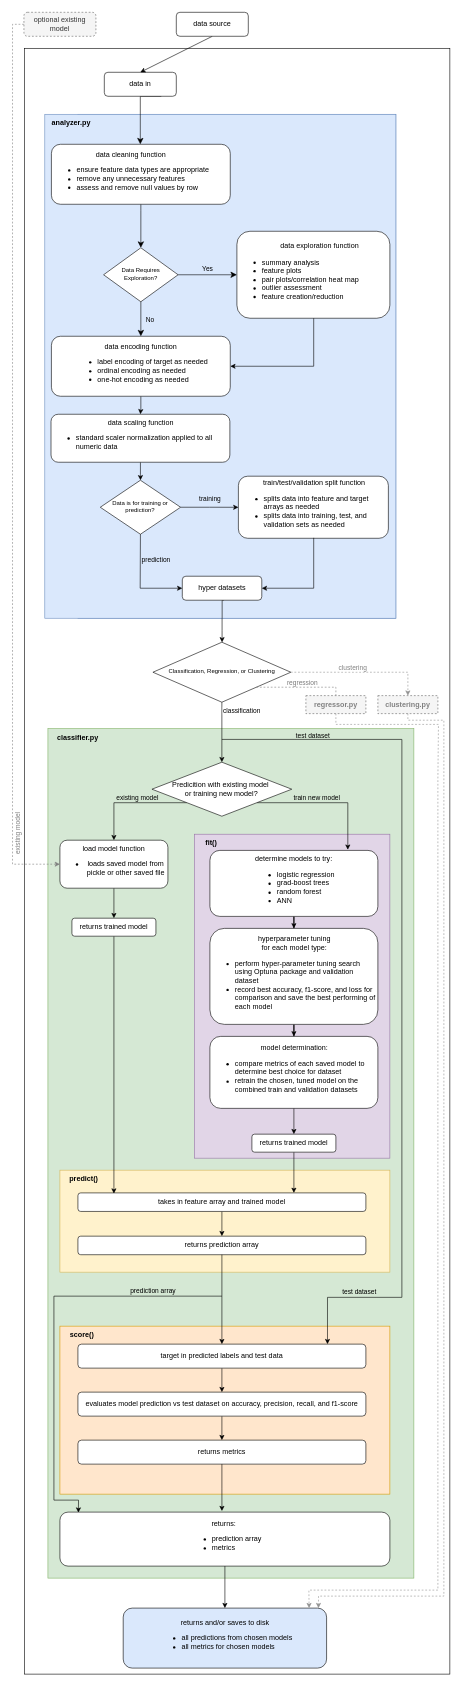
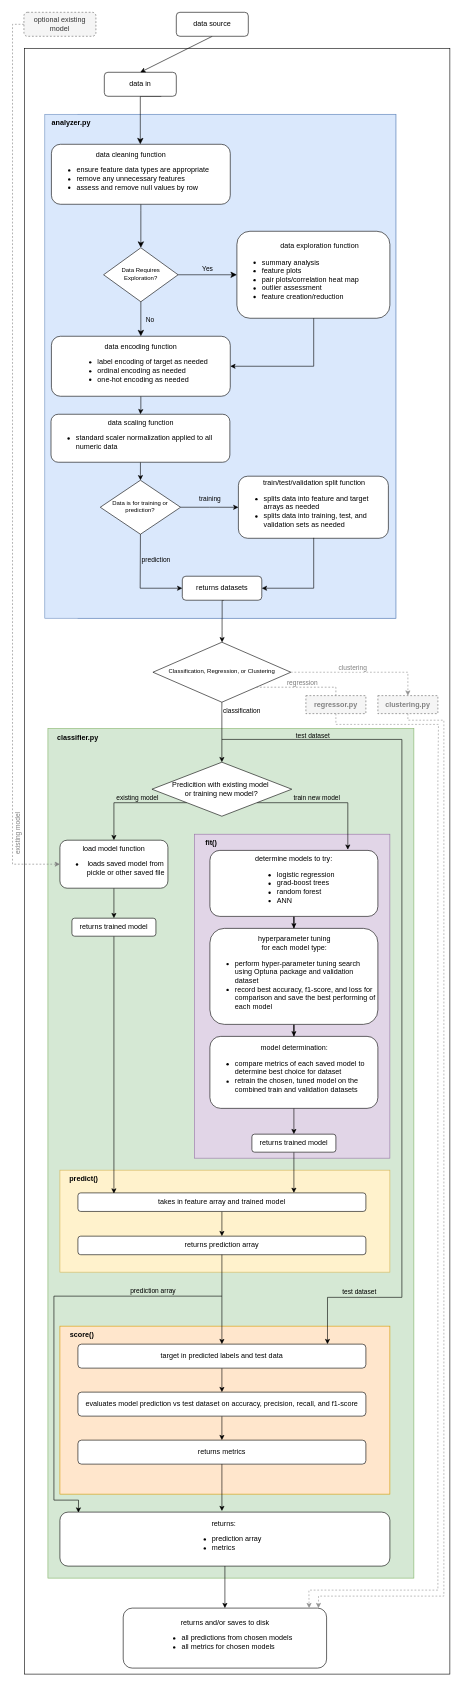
(222, 588) -> (222, 588)
(225, 1638) -> (225, 1638)
